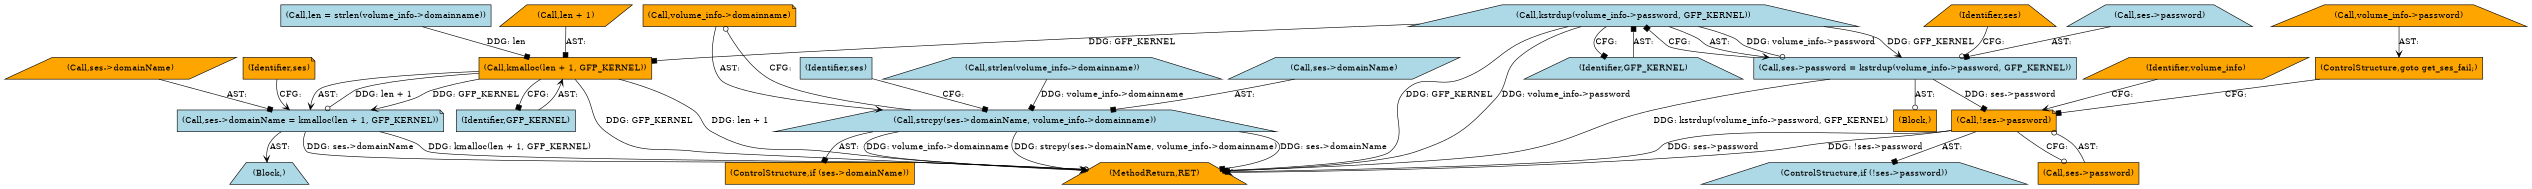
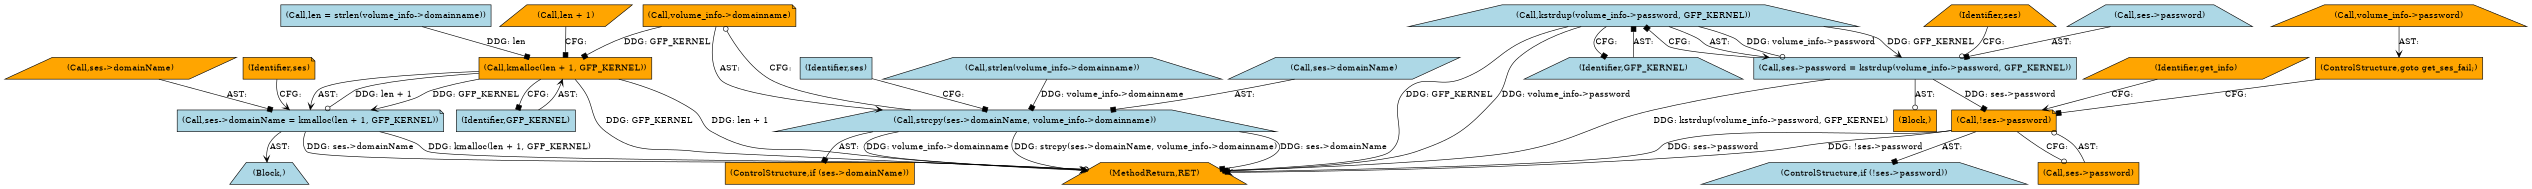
(1039, 40) -> (624, 38)
(577, 42) -> (577, 42)
(2196, 68) -> (2196, 68)
